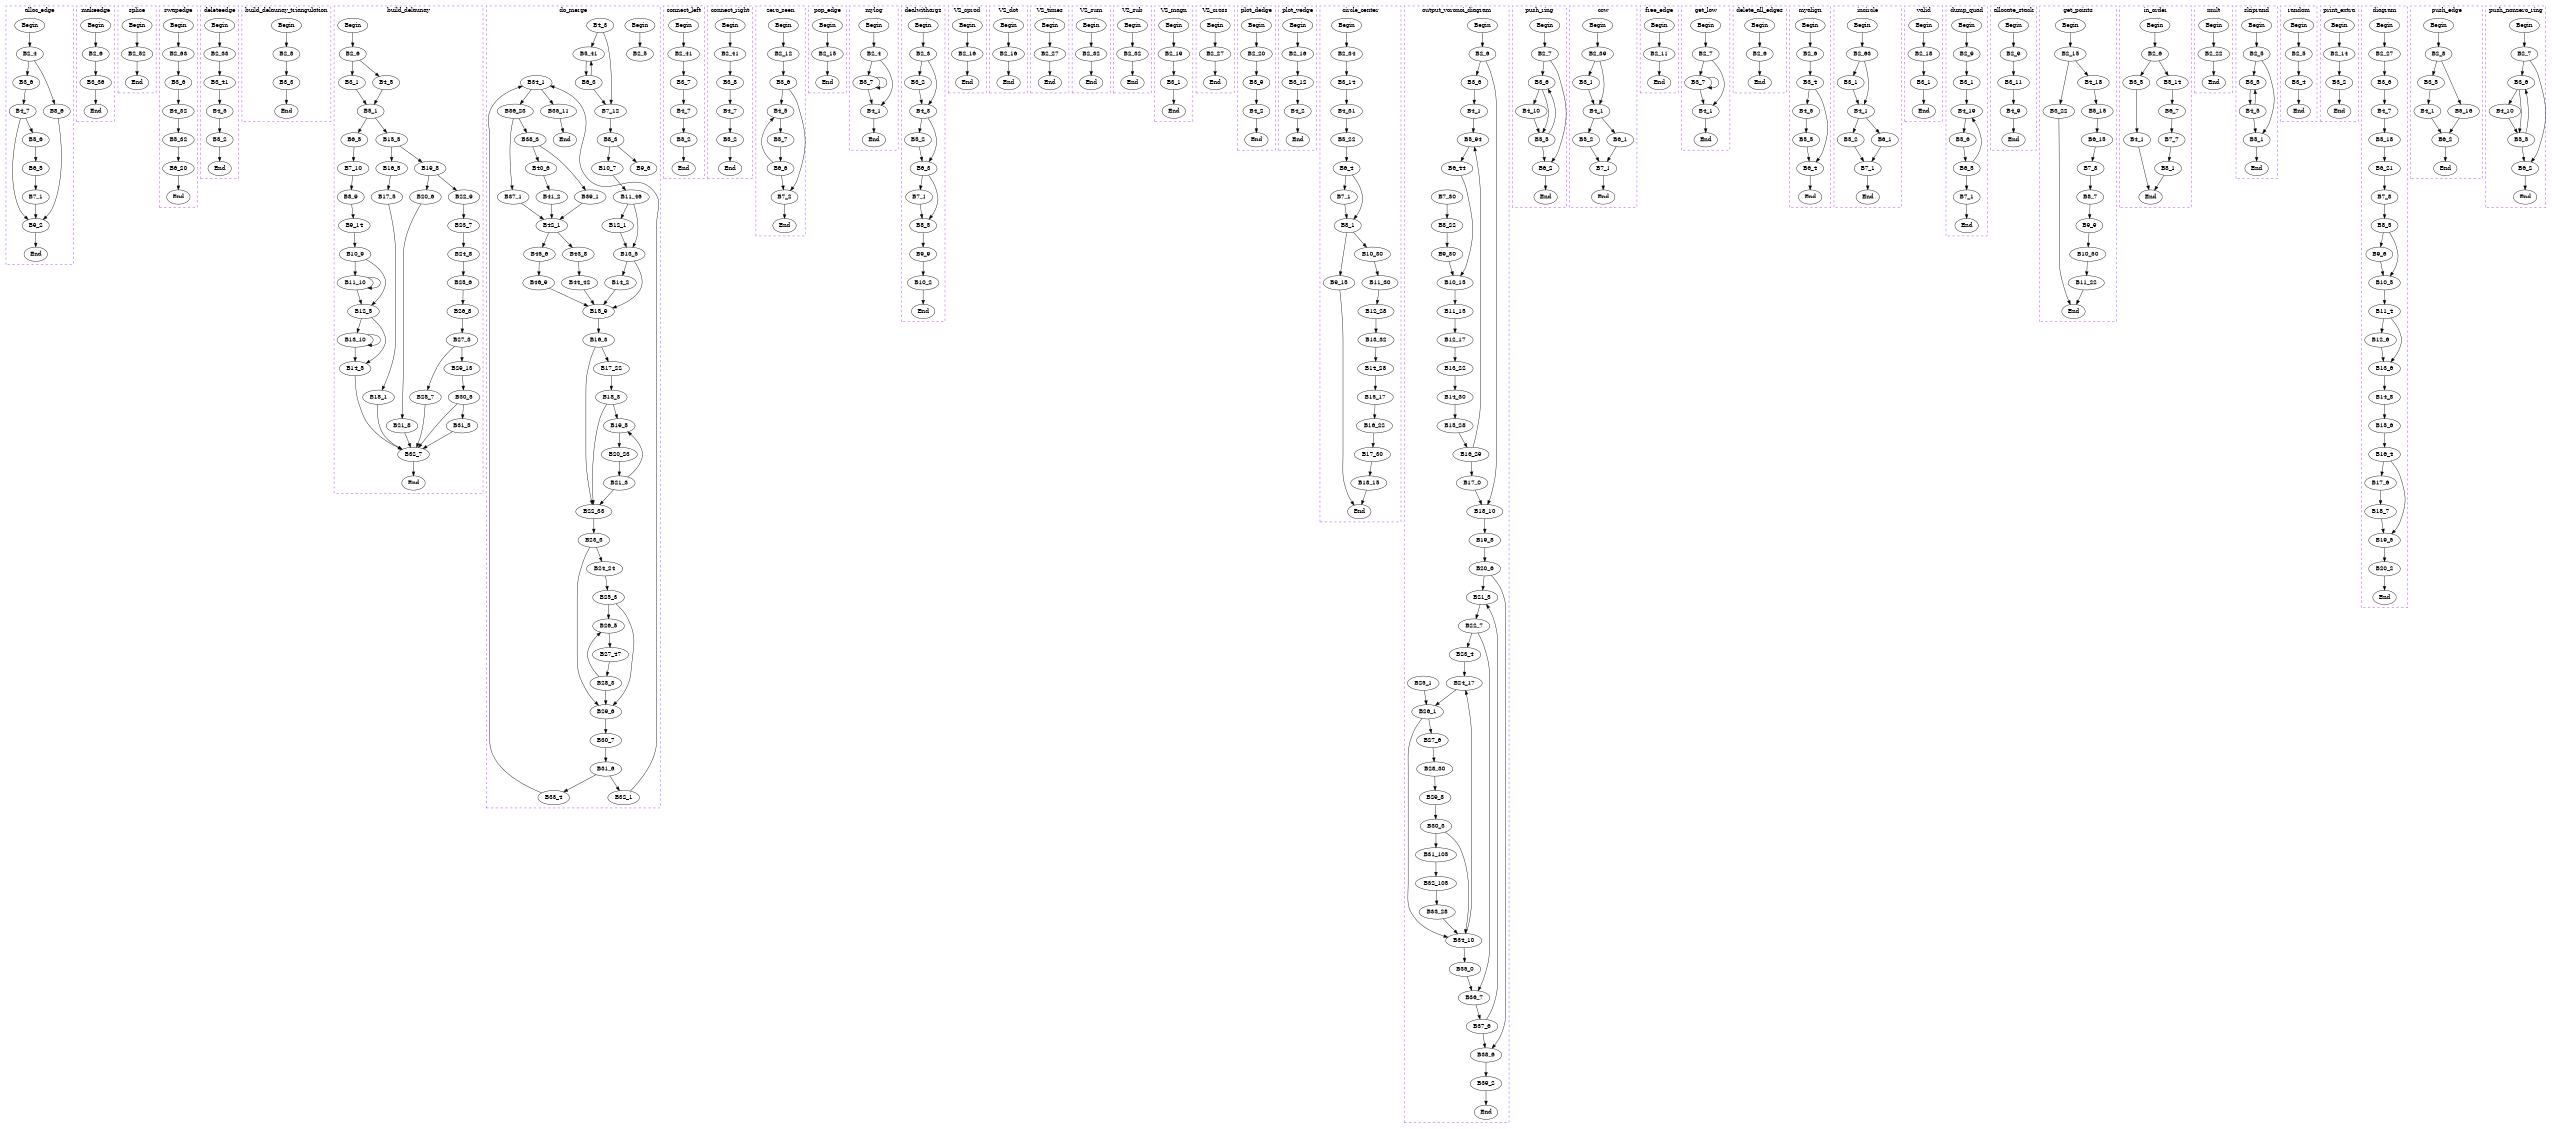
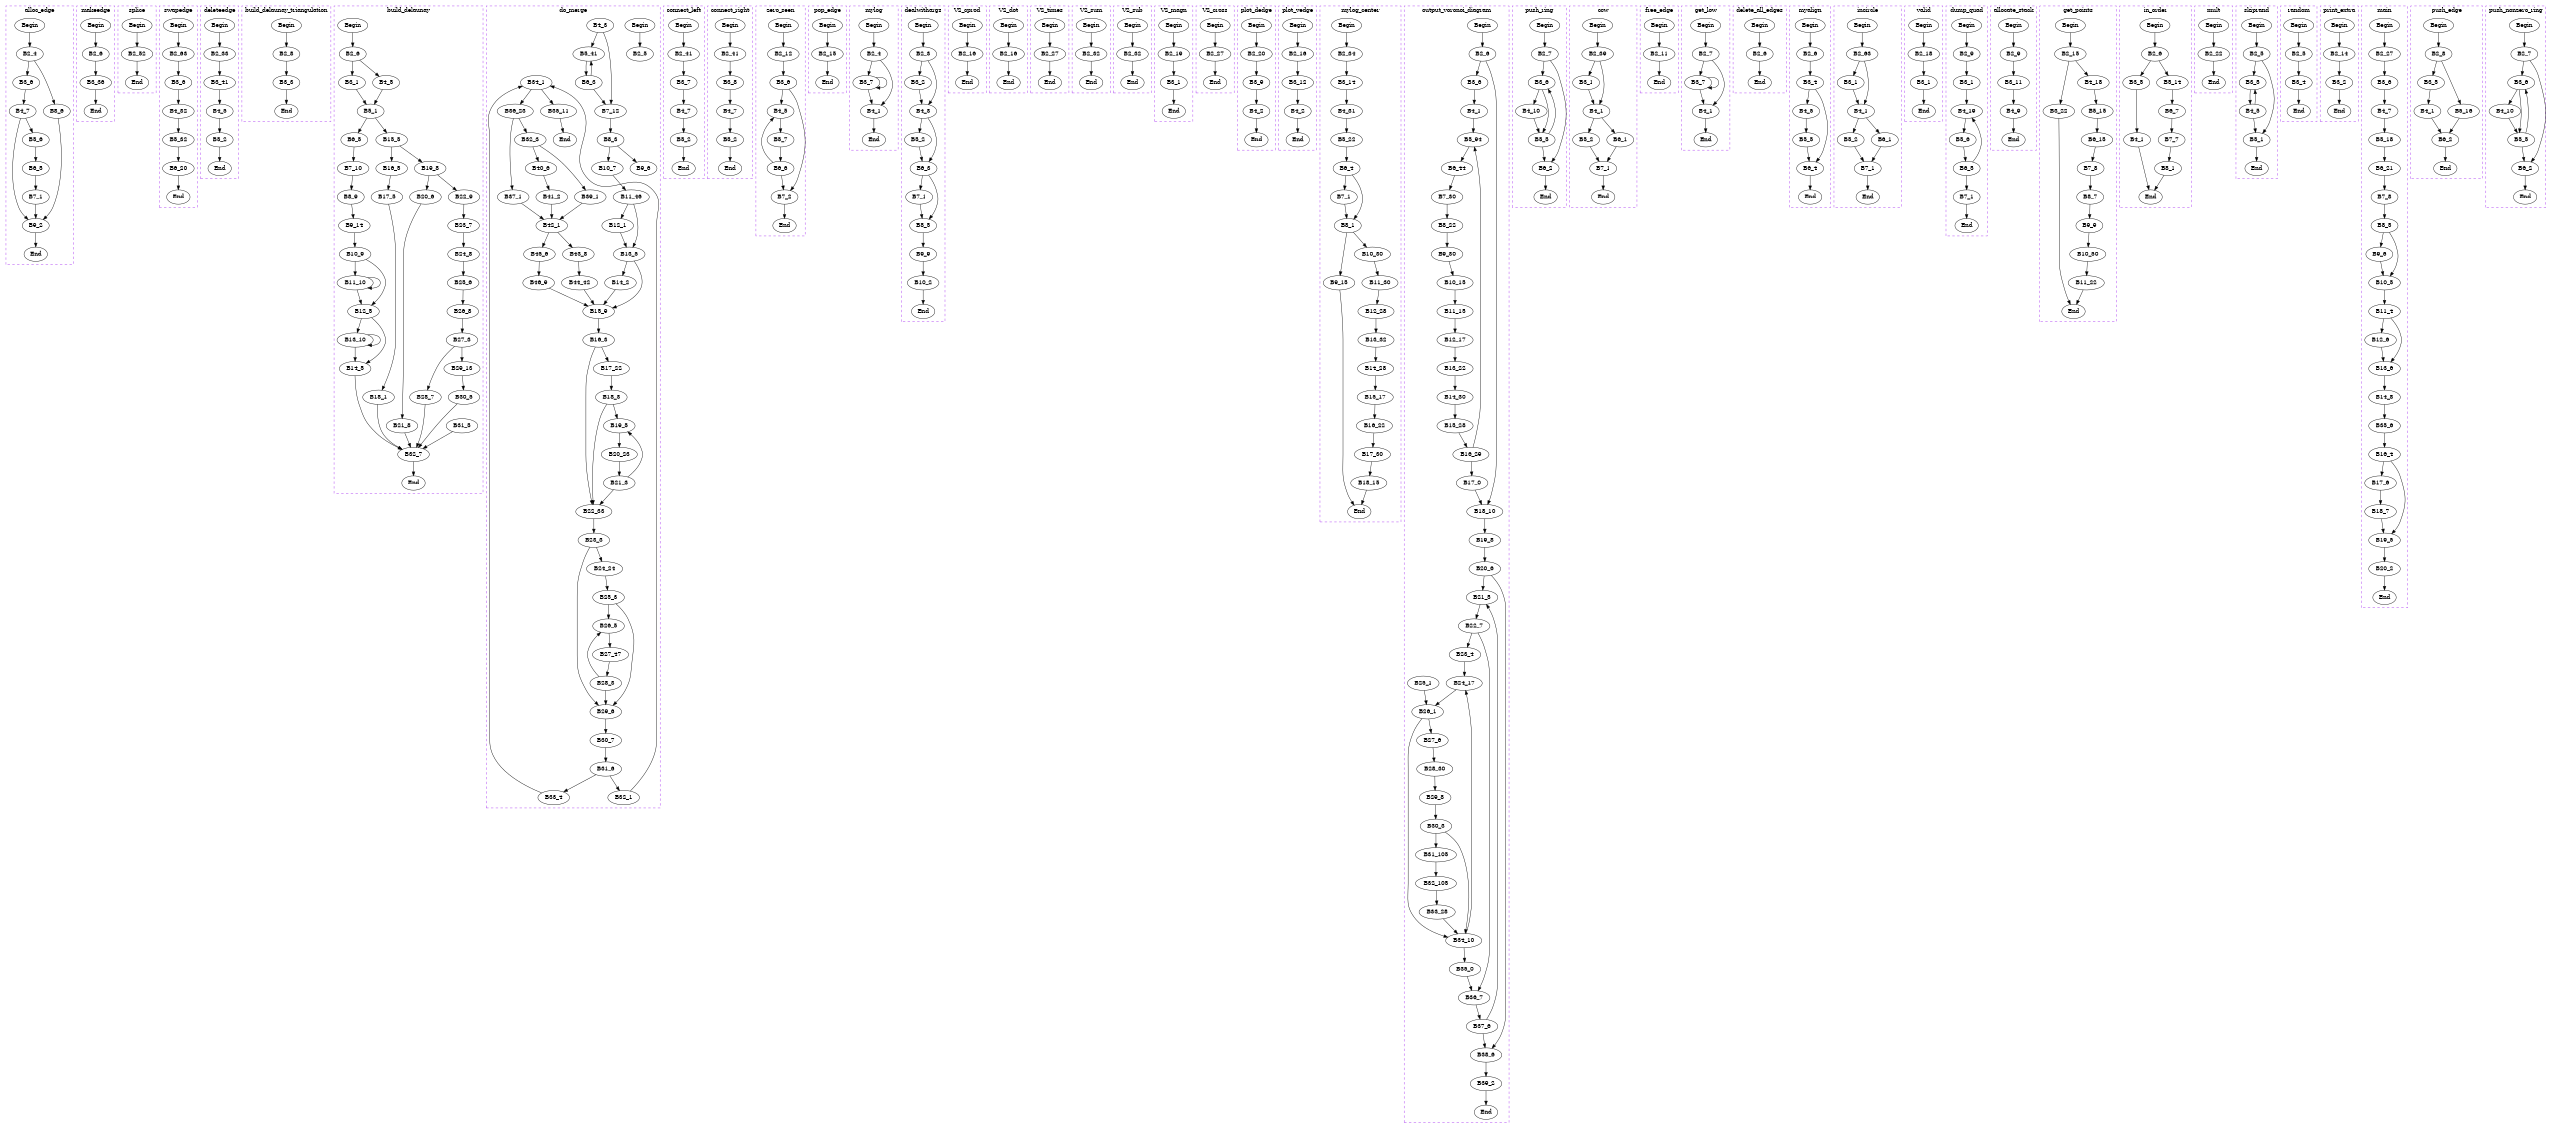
(1360, 11) -> (1360, 11)
(2385, 11) -> (2385, 11)
(530, 140) -> (530, 140)
(1472, 224) -> (1453, 181)
(463, 410) -> none
(2385, 426) -> (2385, 426)
